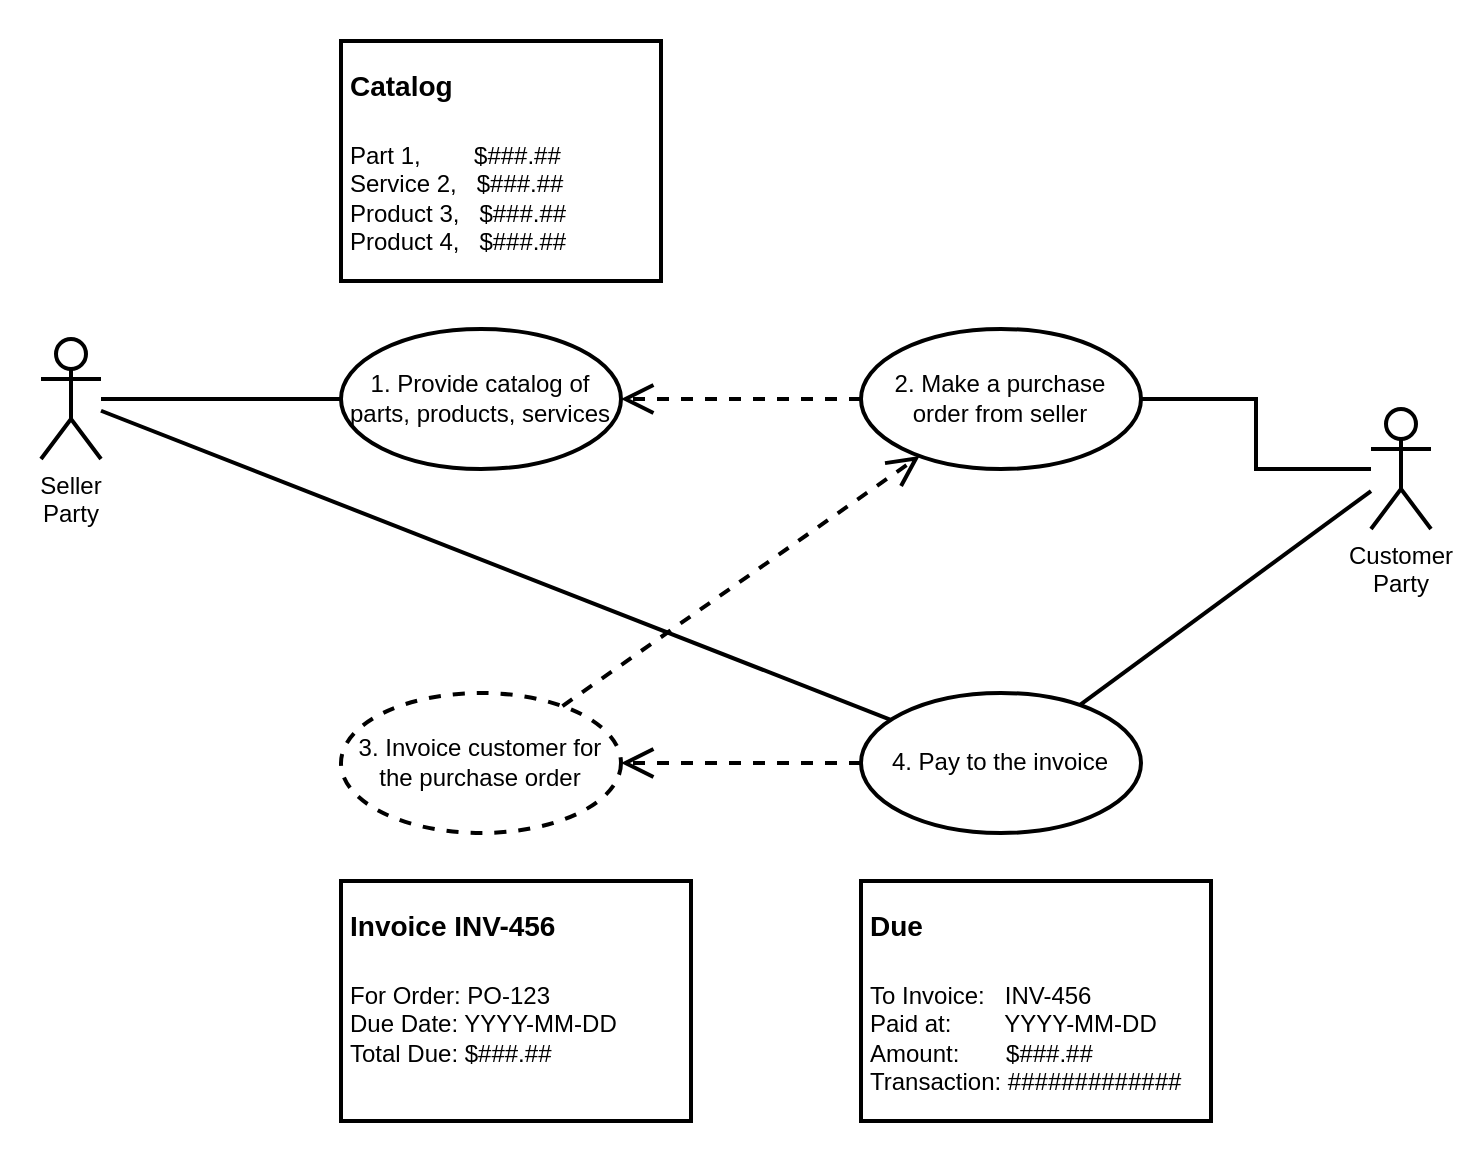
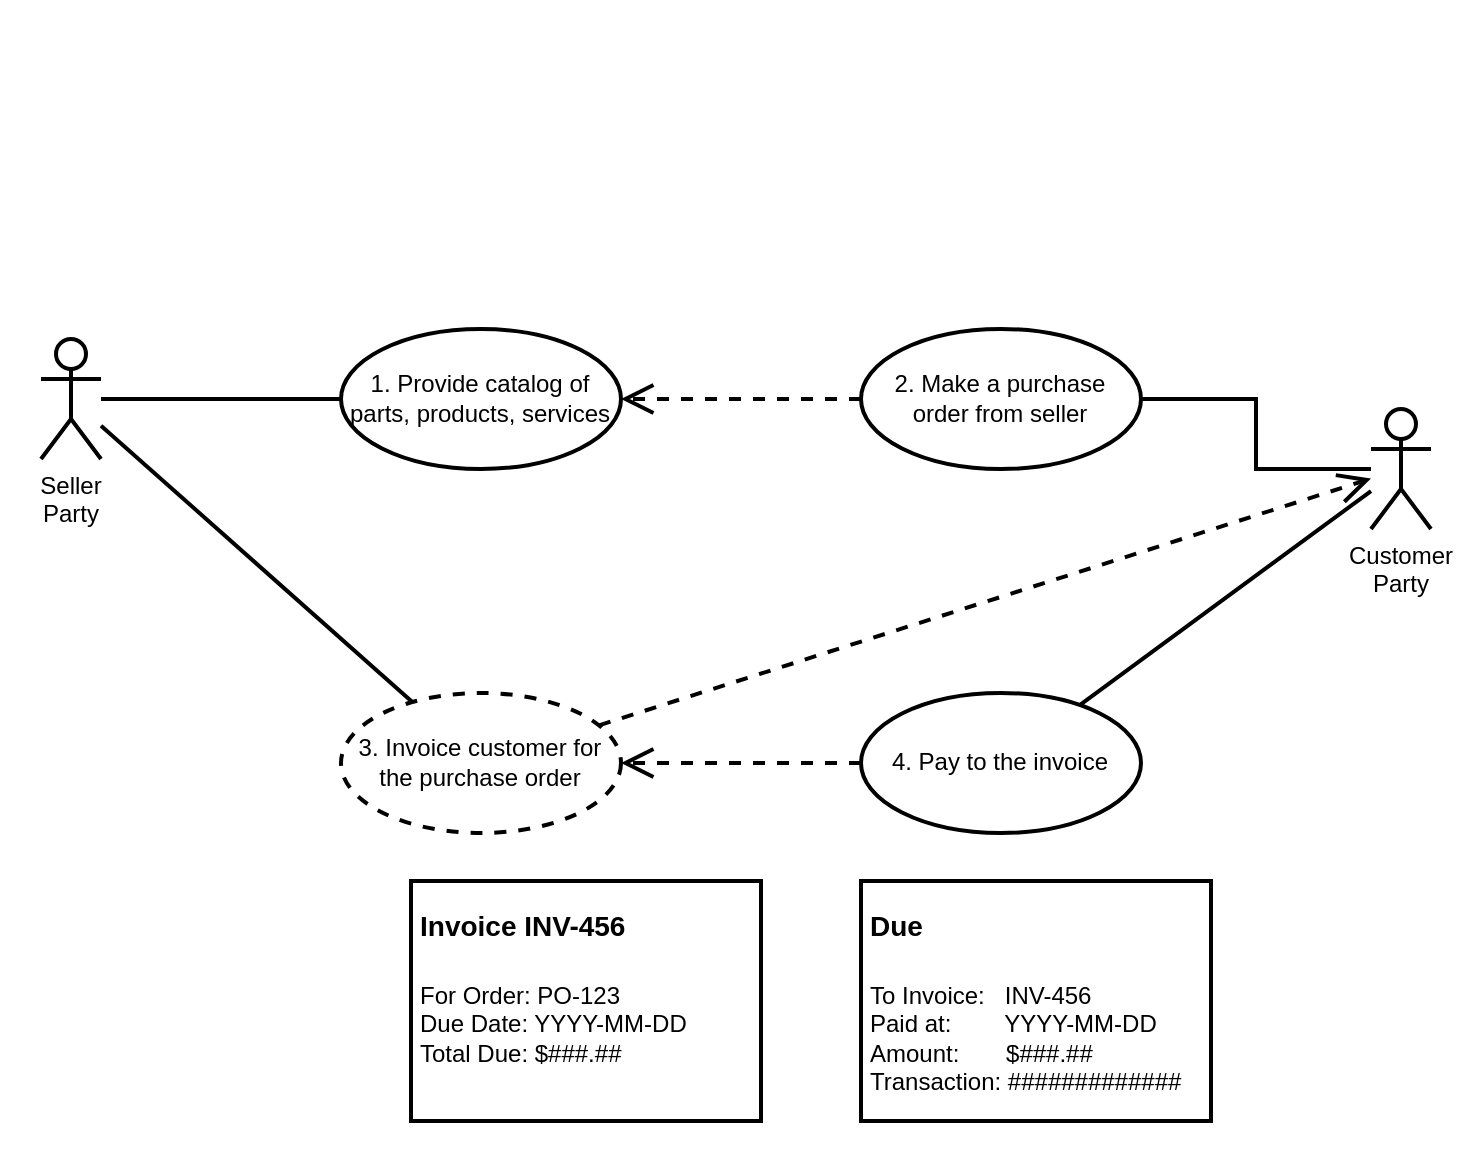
(501, 161) -> none
(381, 520) -> (256, 563)
(608, 675) -> (806, 659)
(516, 1001) -> (586, 1001)
